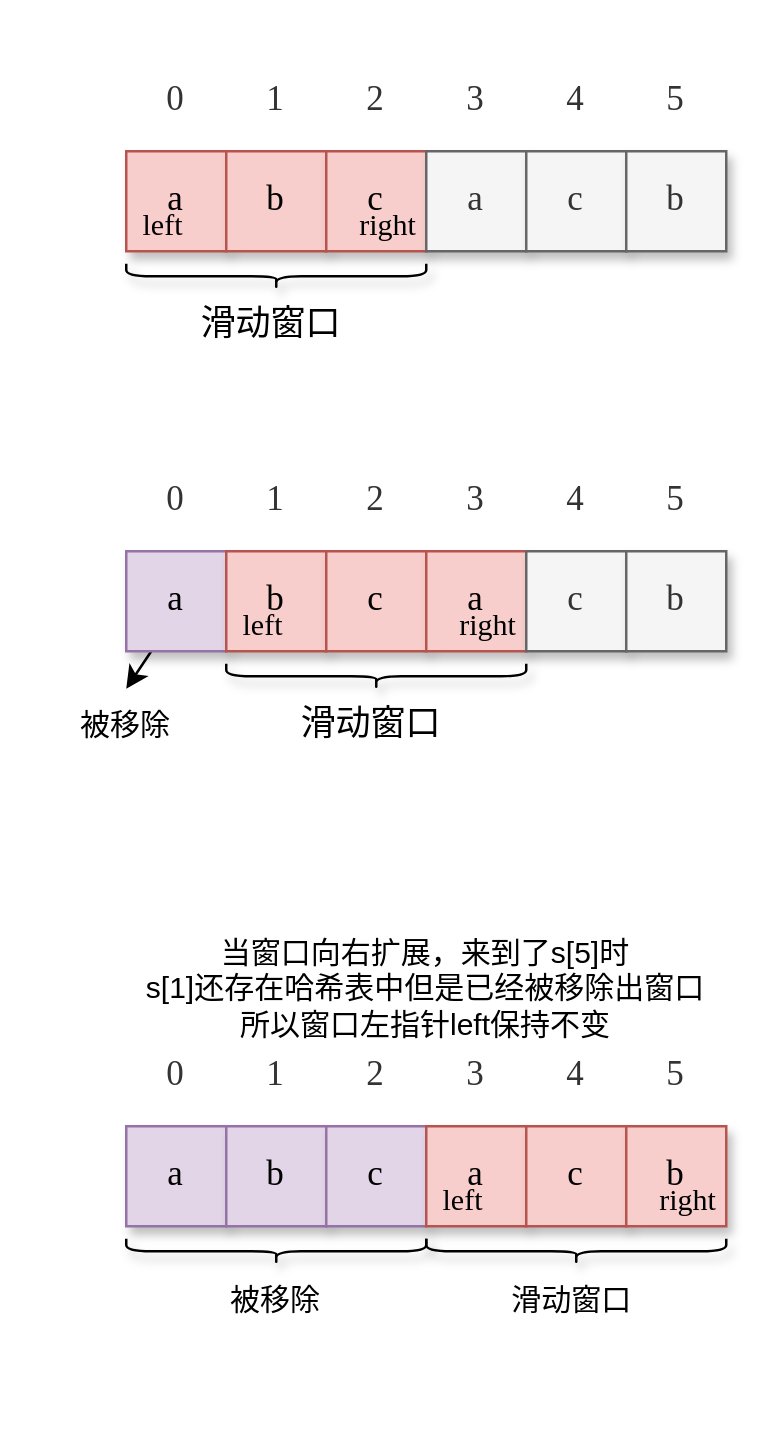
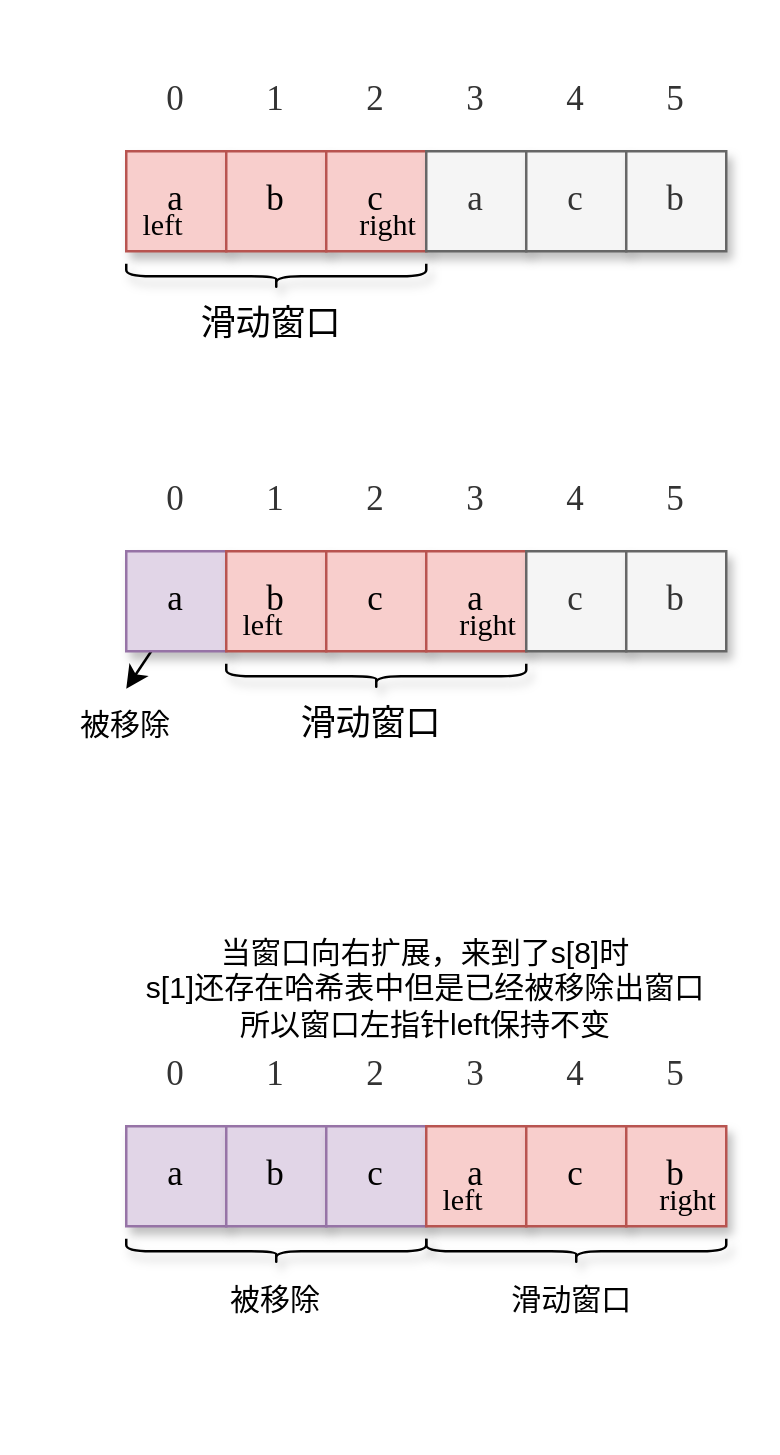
(426, 989) -> (426, 989)
